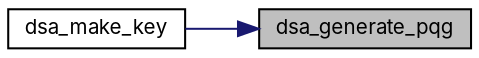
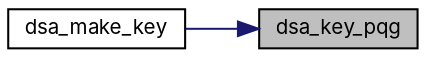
(365, 29) -> (338, 29)
